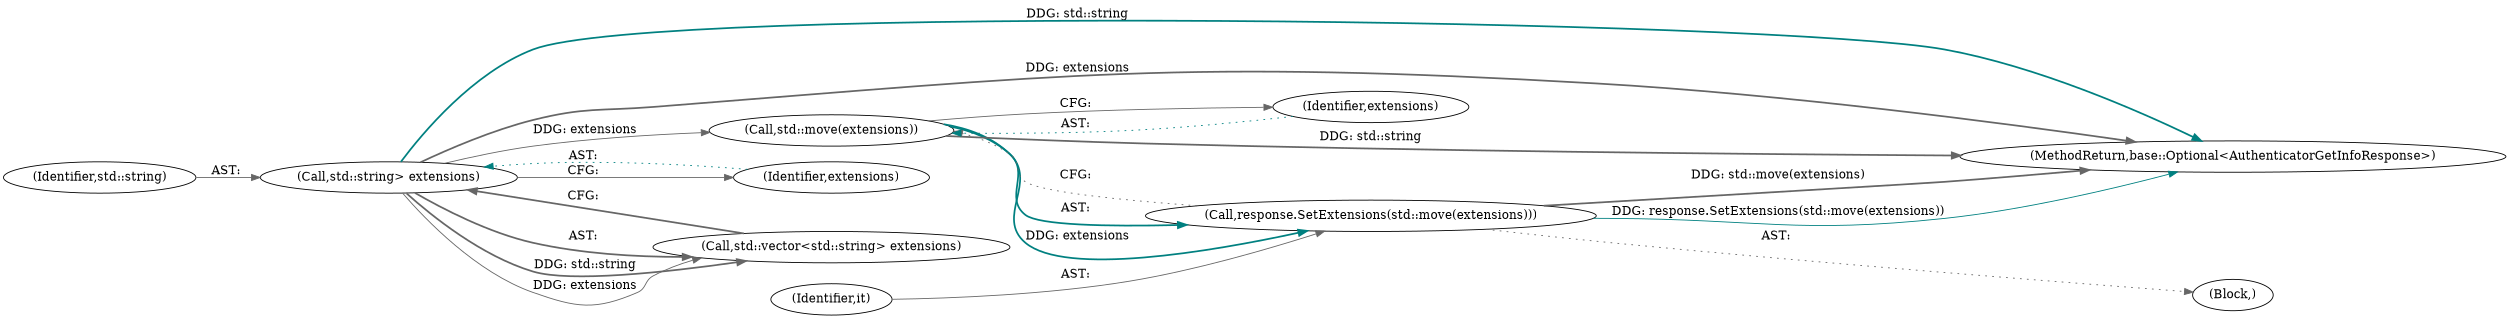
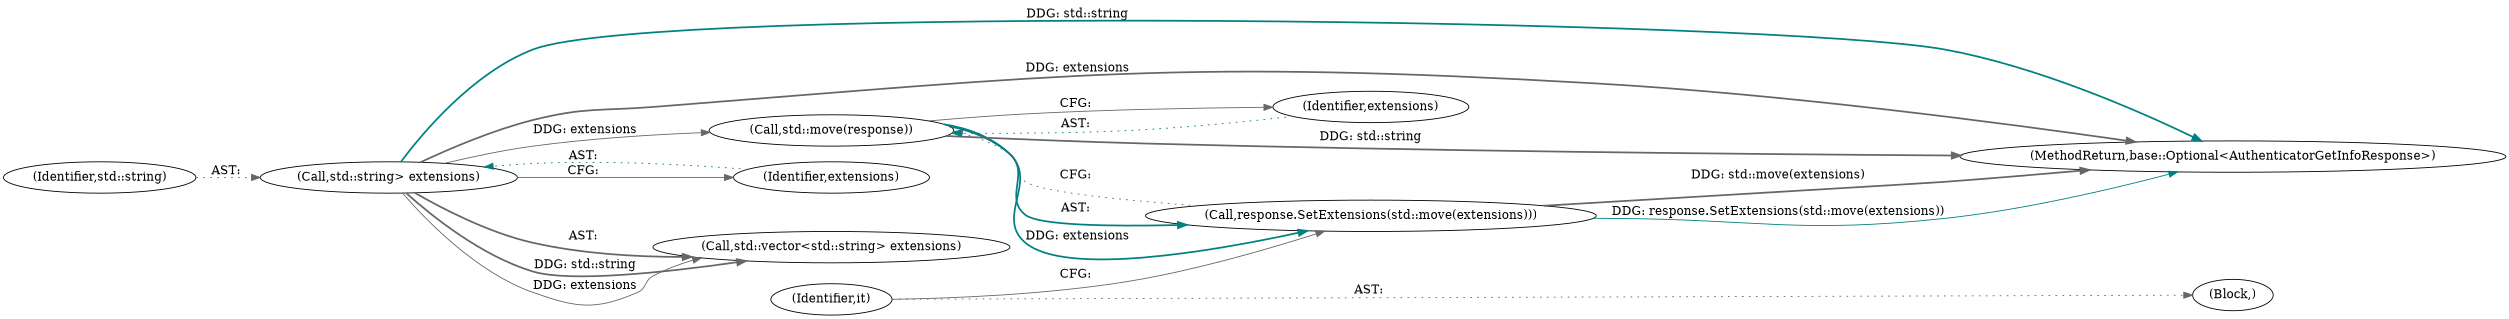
(831, 130) -> (831, 130)
(224, 177) -> (224, 177)
(610, 212) -> none
(1835, 263) -> (1538, 297)
(1078, 275) -> (1078, 275)
